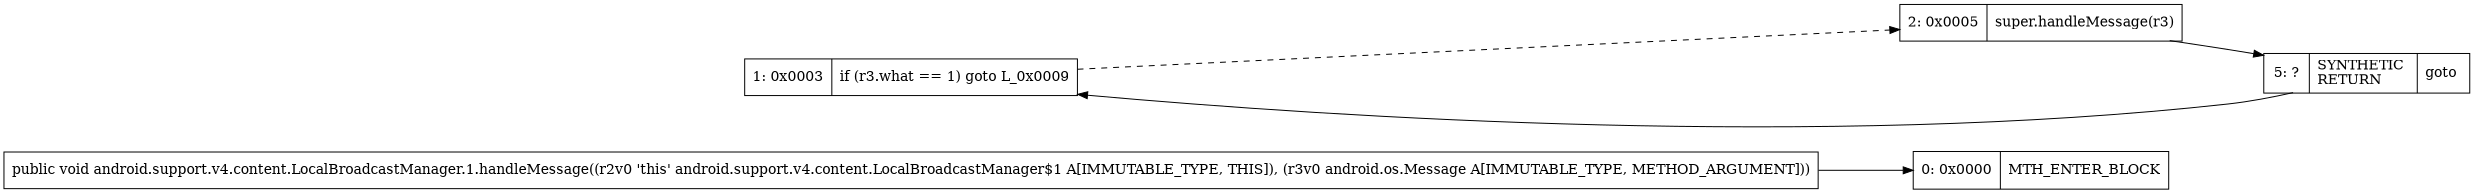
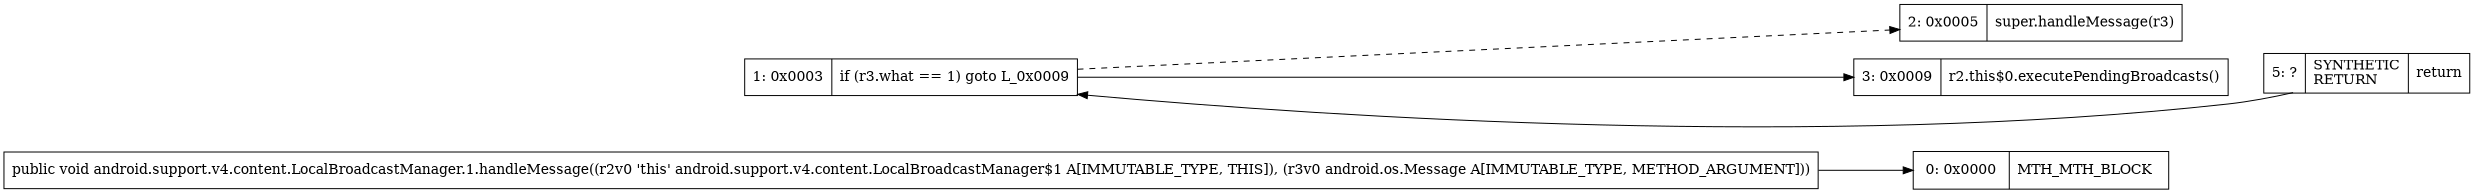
(2212, 47) -> none
(2441, 73) -> (2439, 73)
none -> (2041, 77)
(2085, 170) -> (2085, 170)
